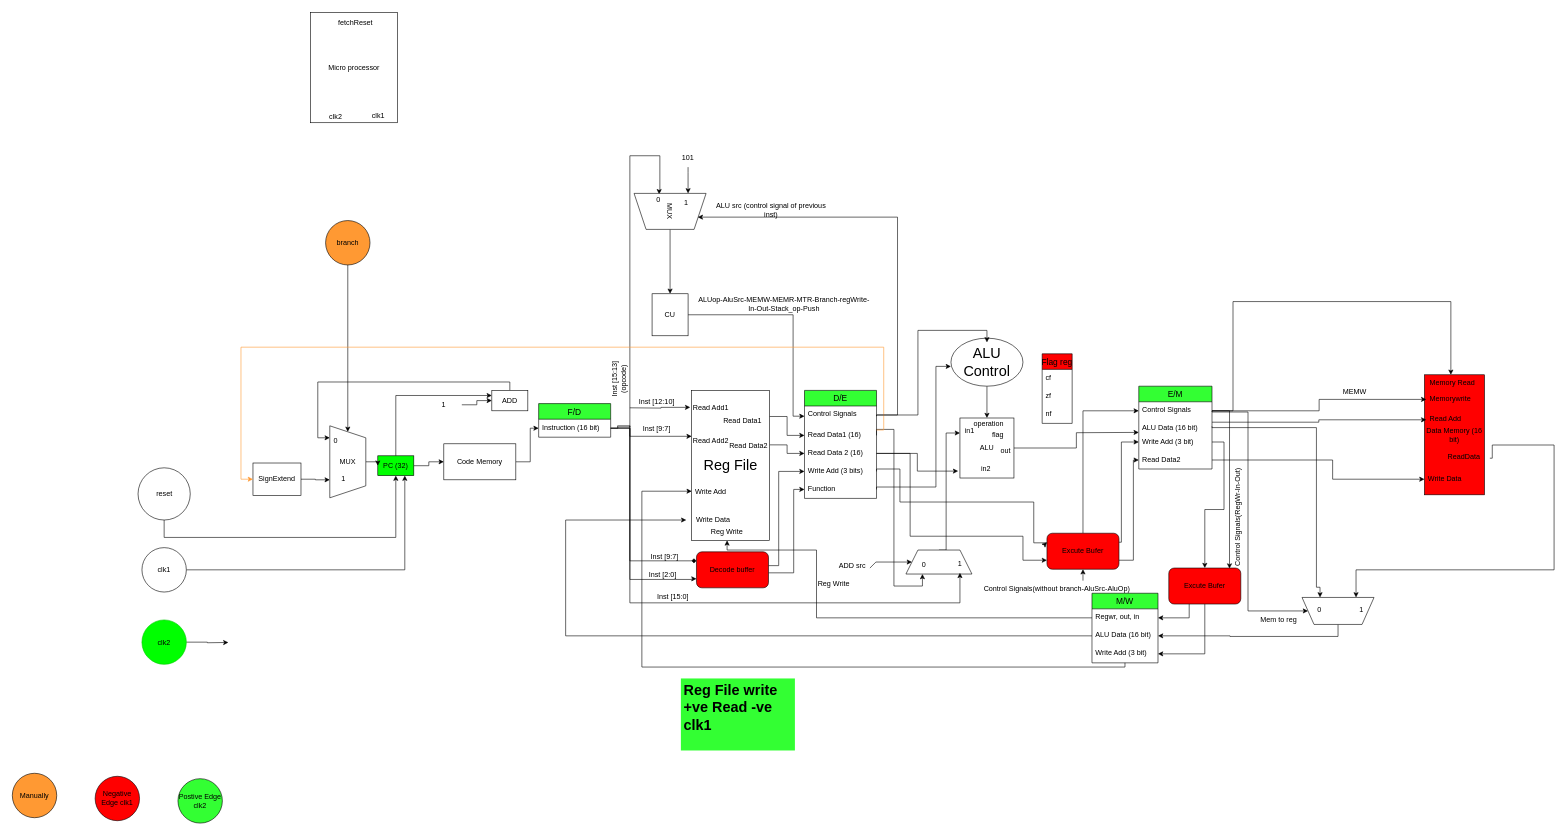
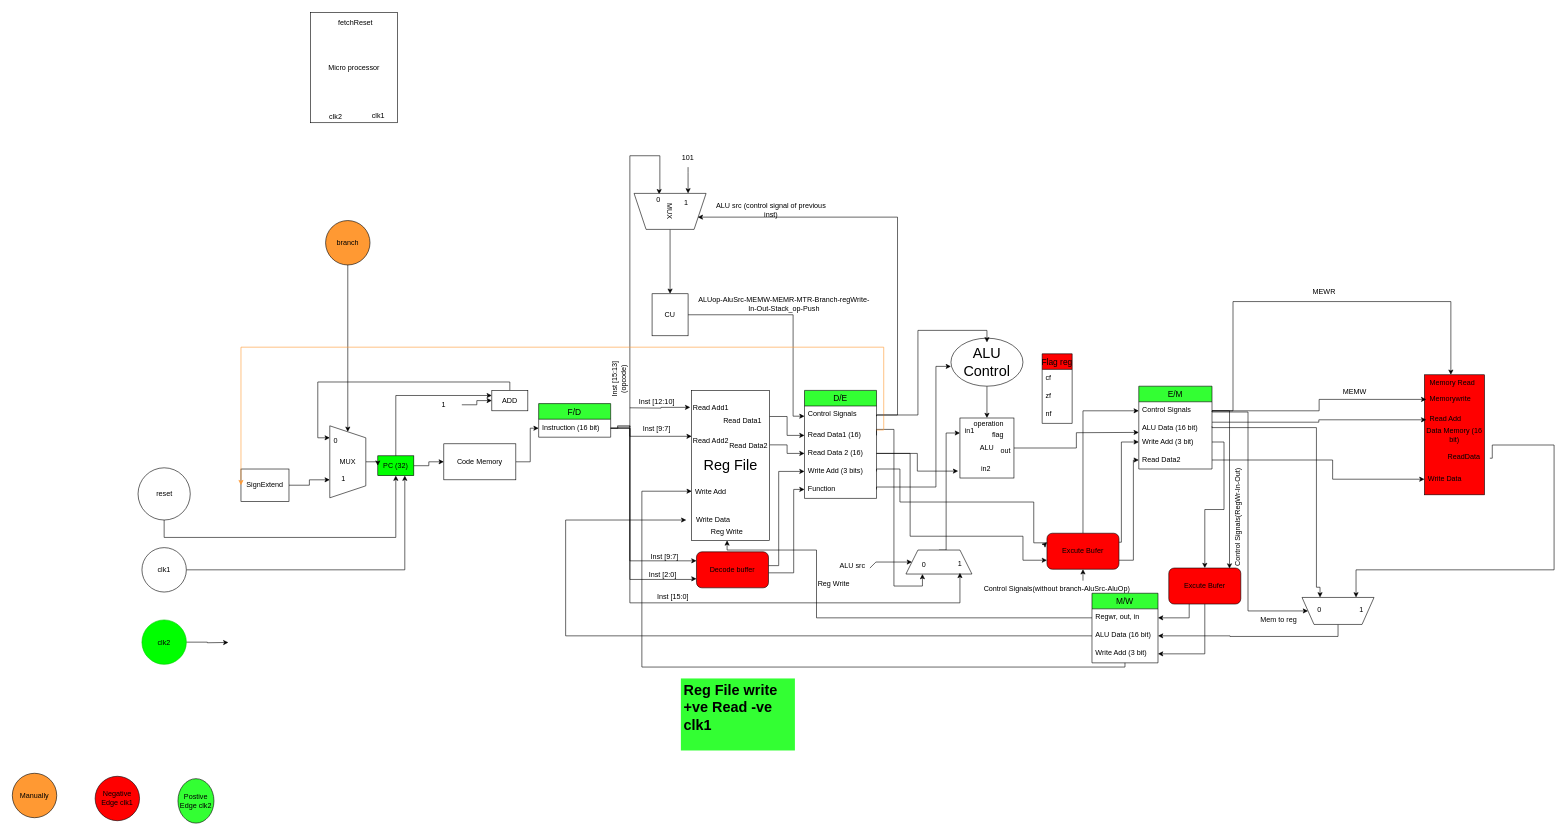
none -> (1324, 292)
(277, 479) -> (265, 485)
(690, 561) -> (690, 561)
(852, 566) -> (852, 566)
(200, 801) -> (196, 801)
